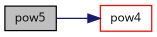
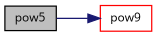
(126, 18) -> (126, 18)
